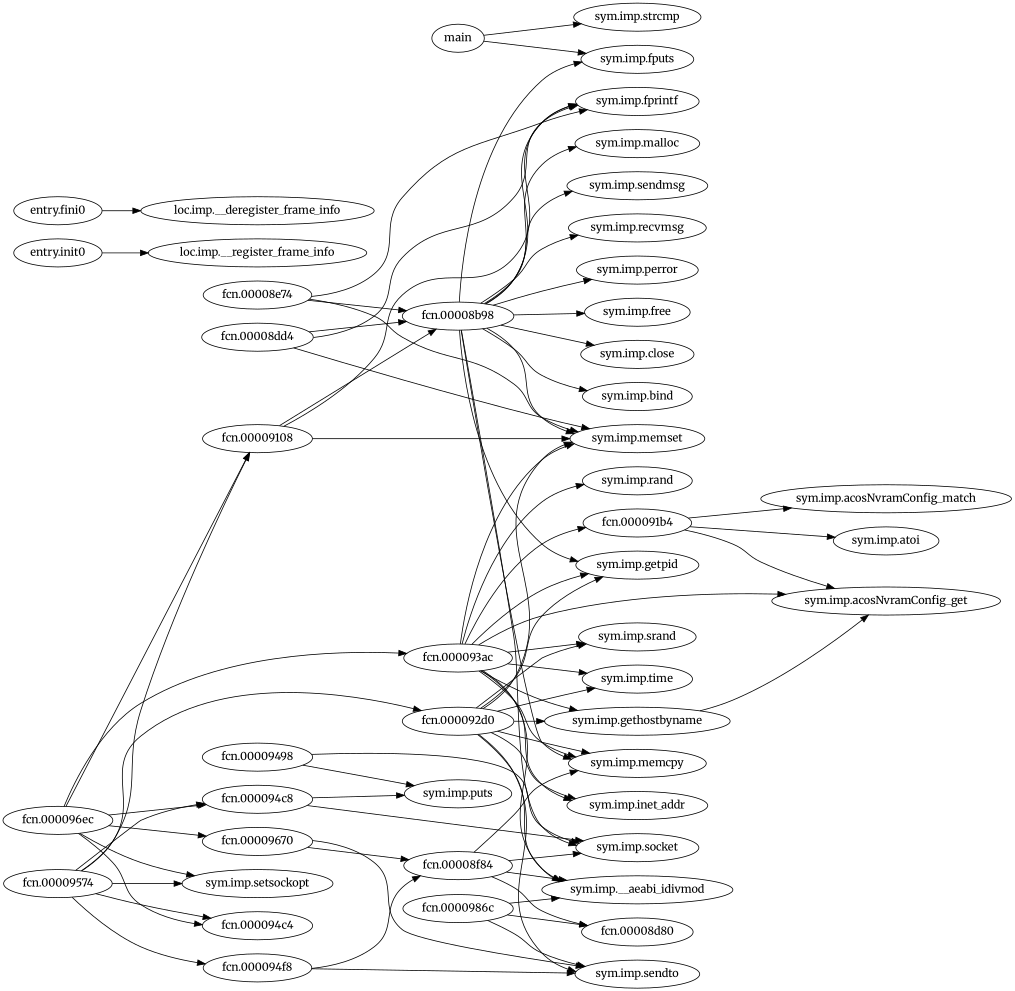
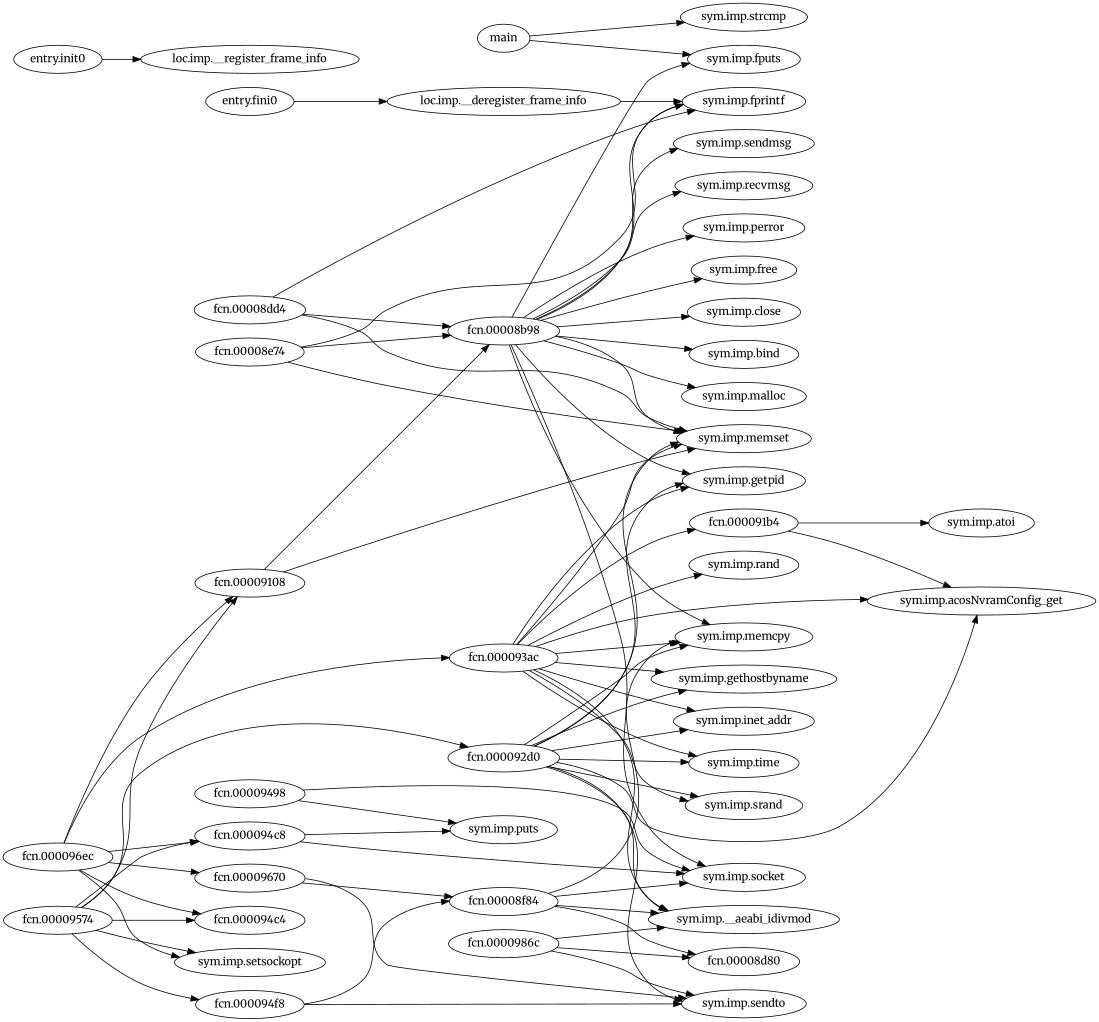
(454, 278) -> (647, 101)
(886, 499) -> none
(785, 673) -> (809, 836)
